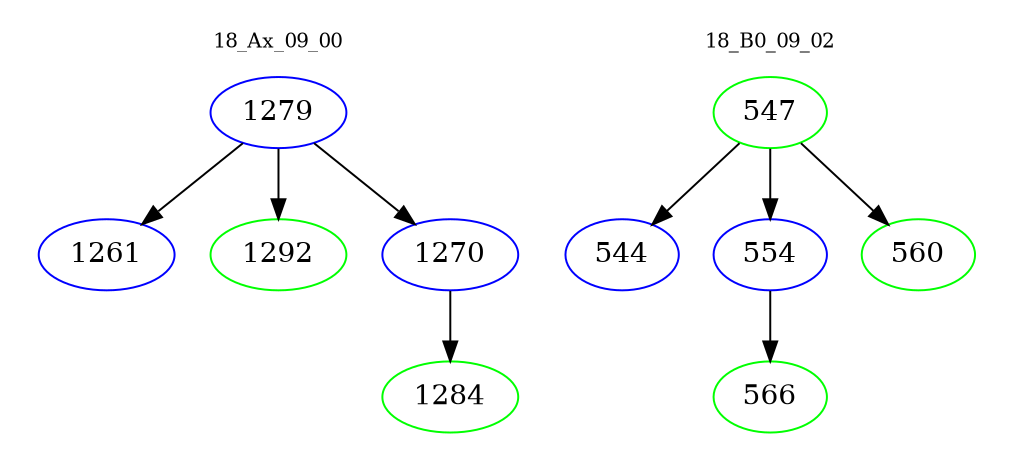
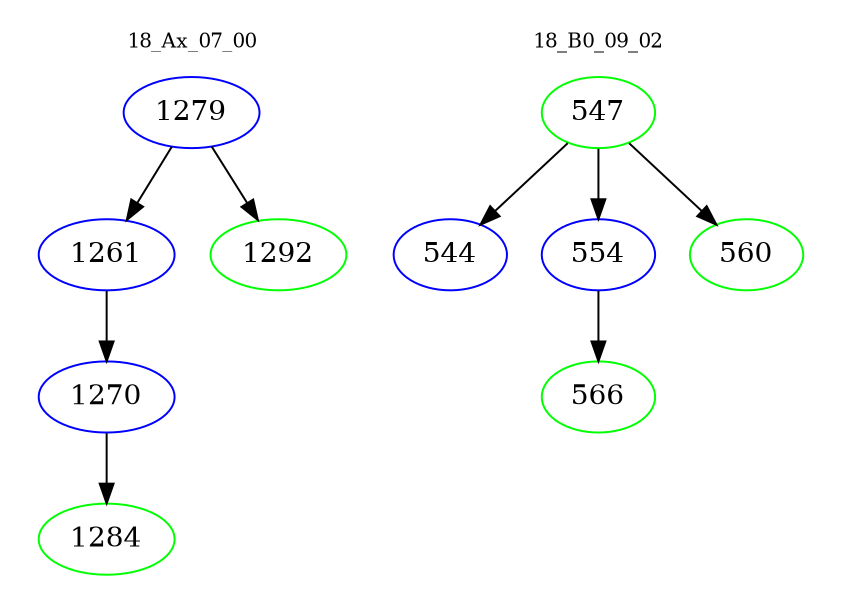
(278, 42) -> (193, 42)
(356, 177) -> (107, 316)
